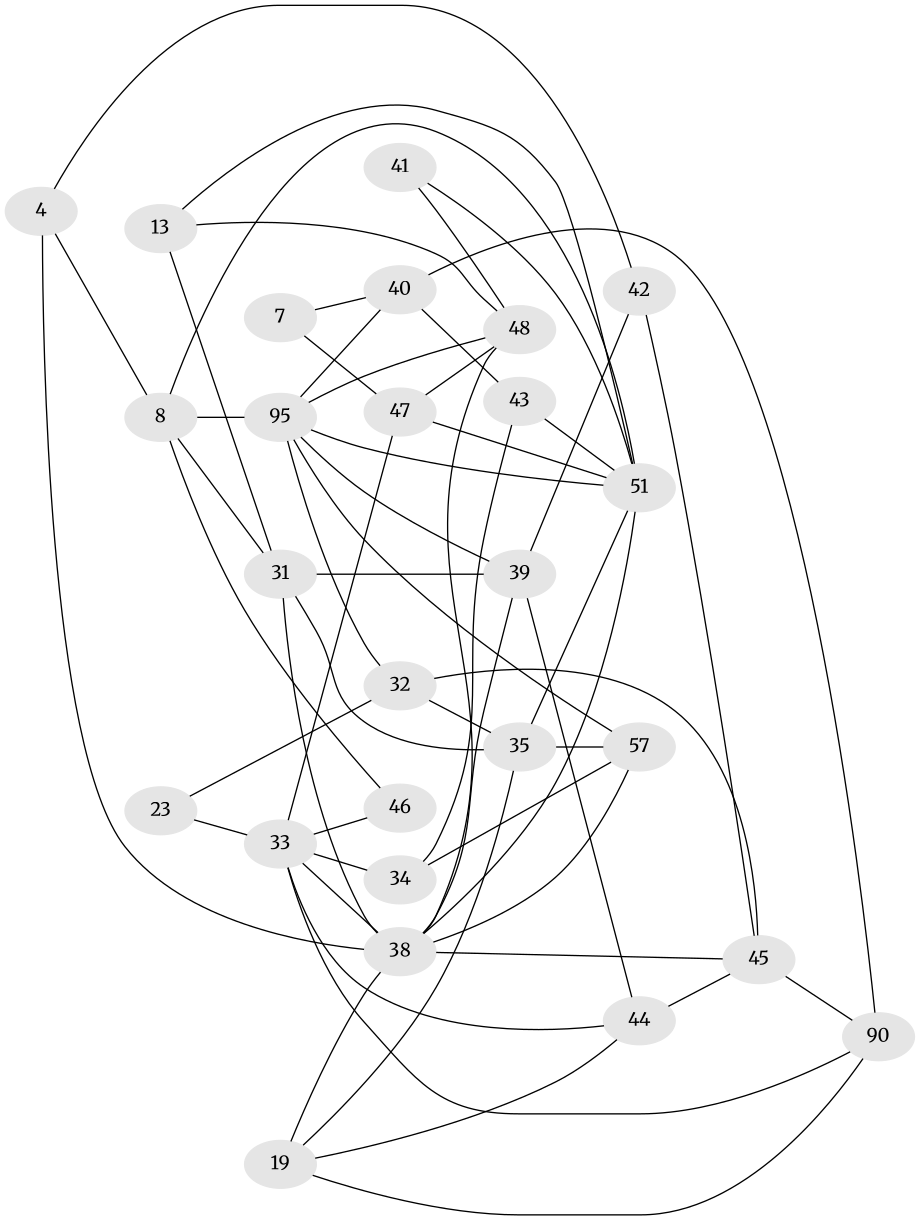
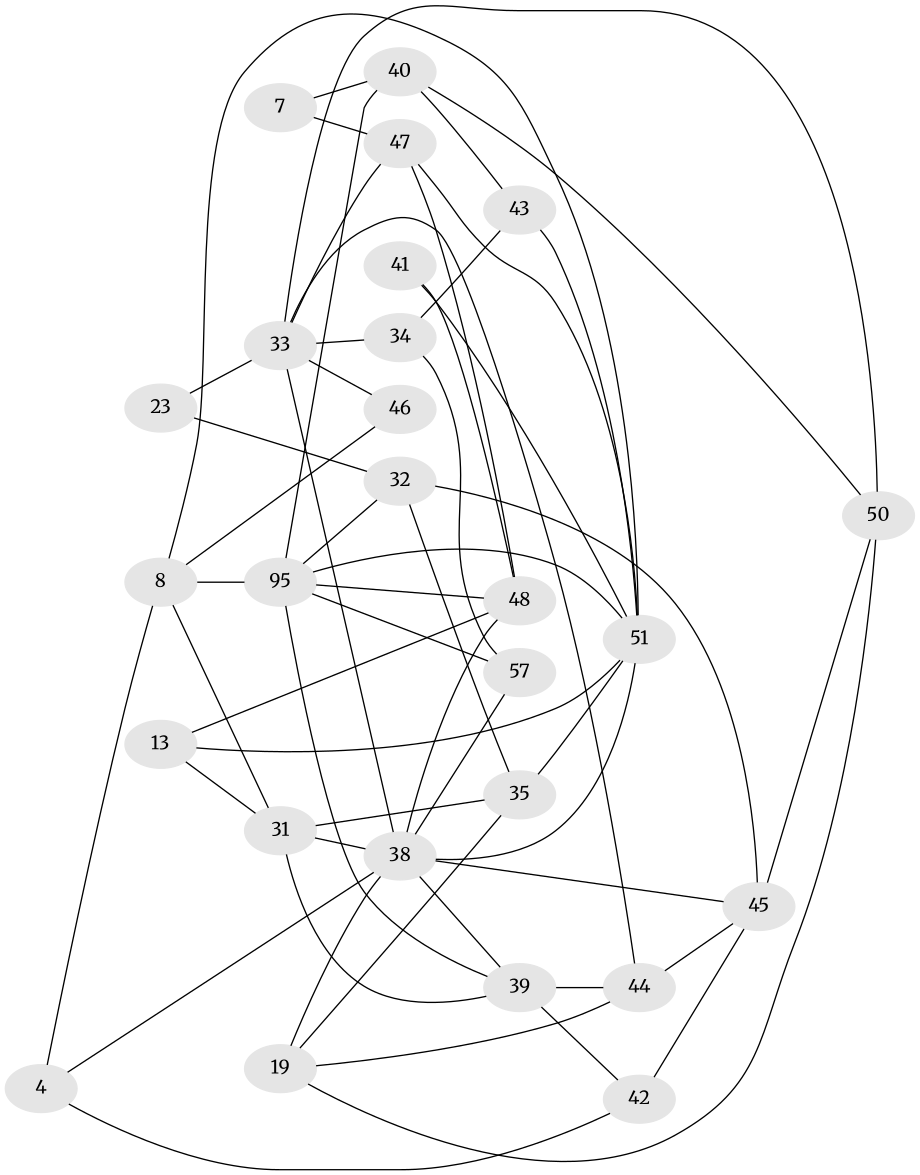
(582, 747) -> none
(879, 1037) -> (879, 516)
